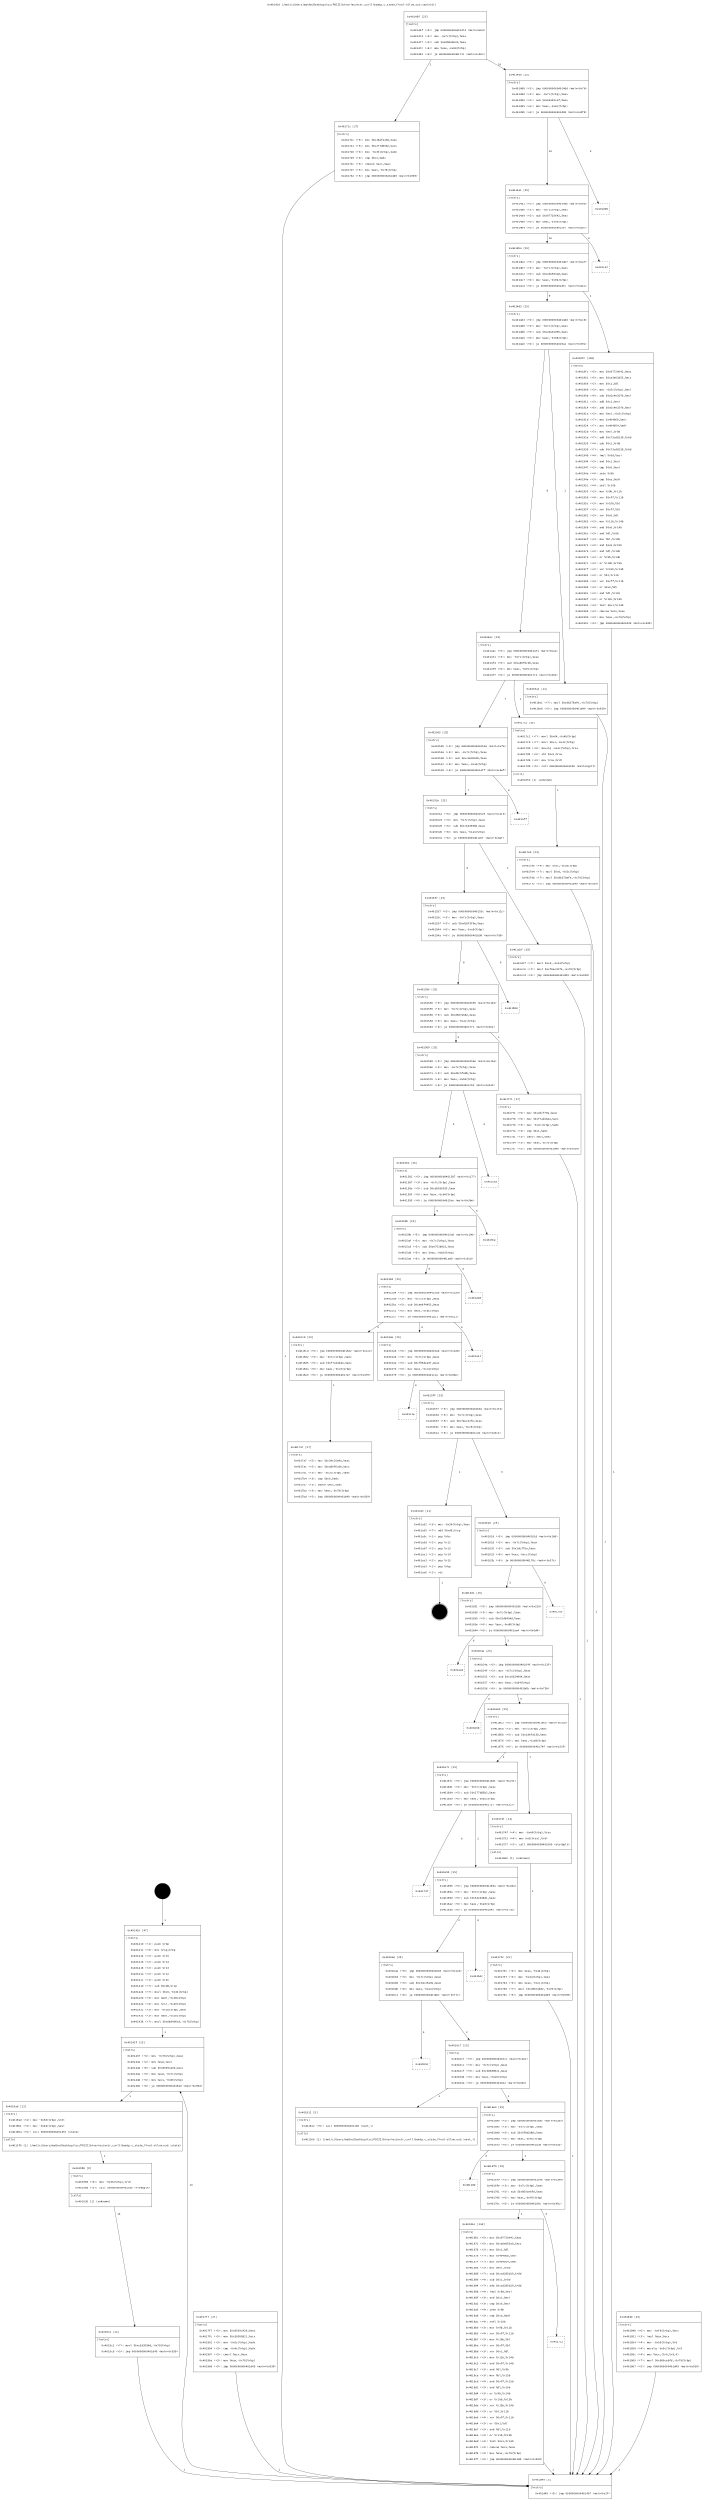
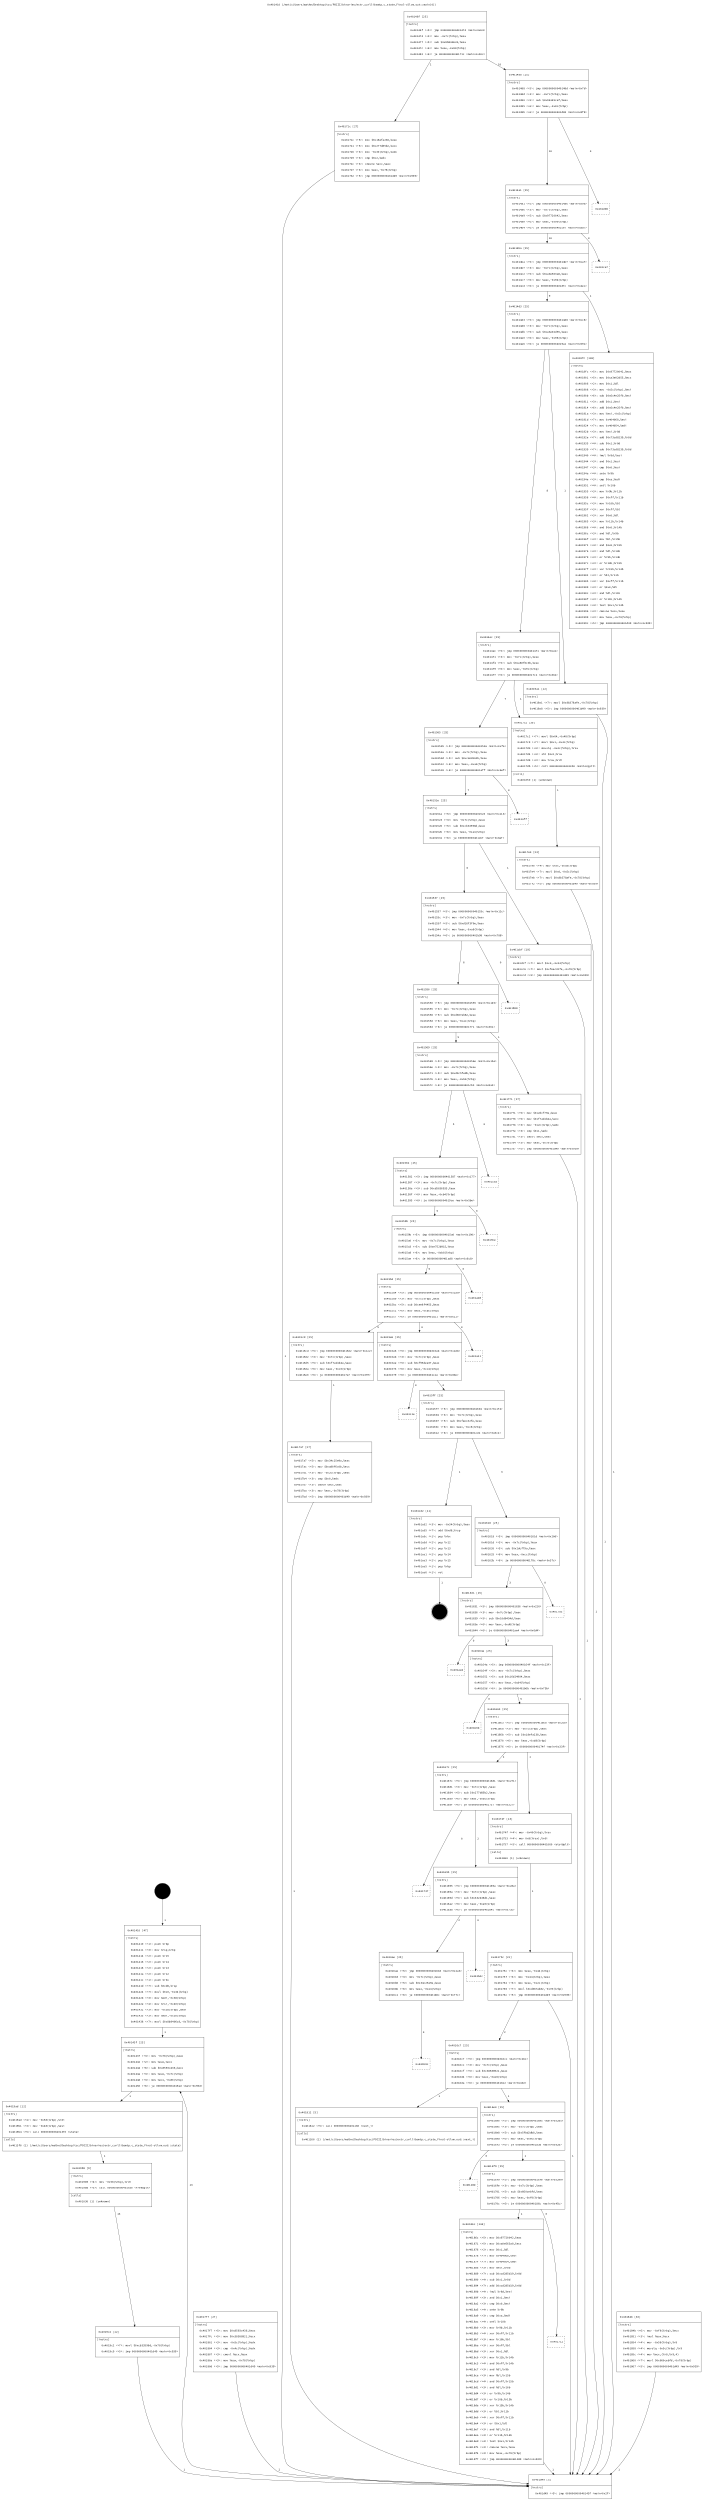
(454, 2020) -> (509, 2019)
none -> (290, 2070)
